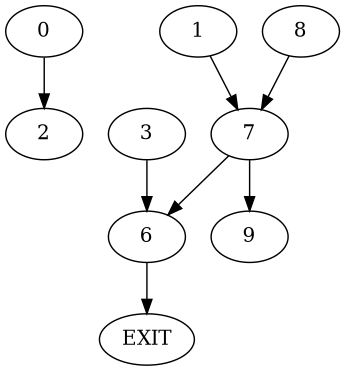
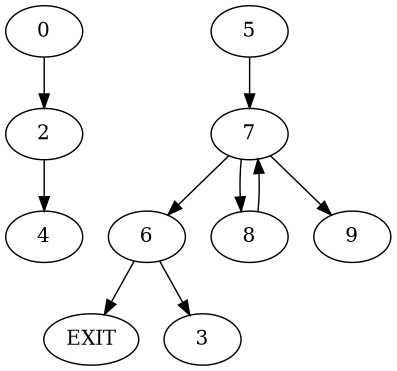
(198, 31) -> (250, 31)
(147, 178) -> (171, 282)
none -> (240, 178)
none -> (44, 237)
